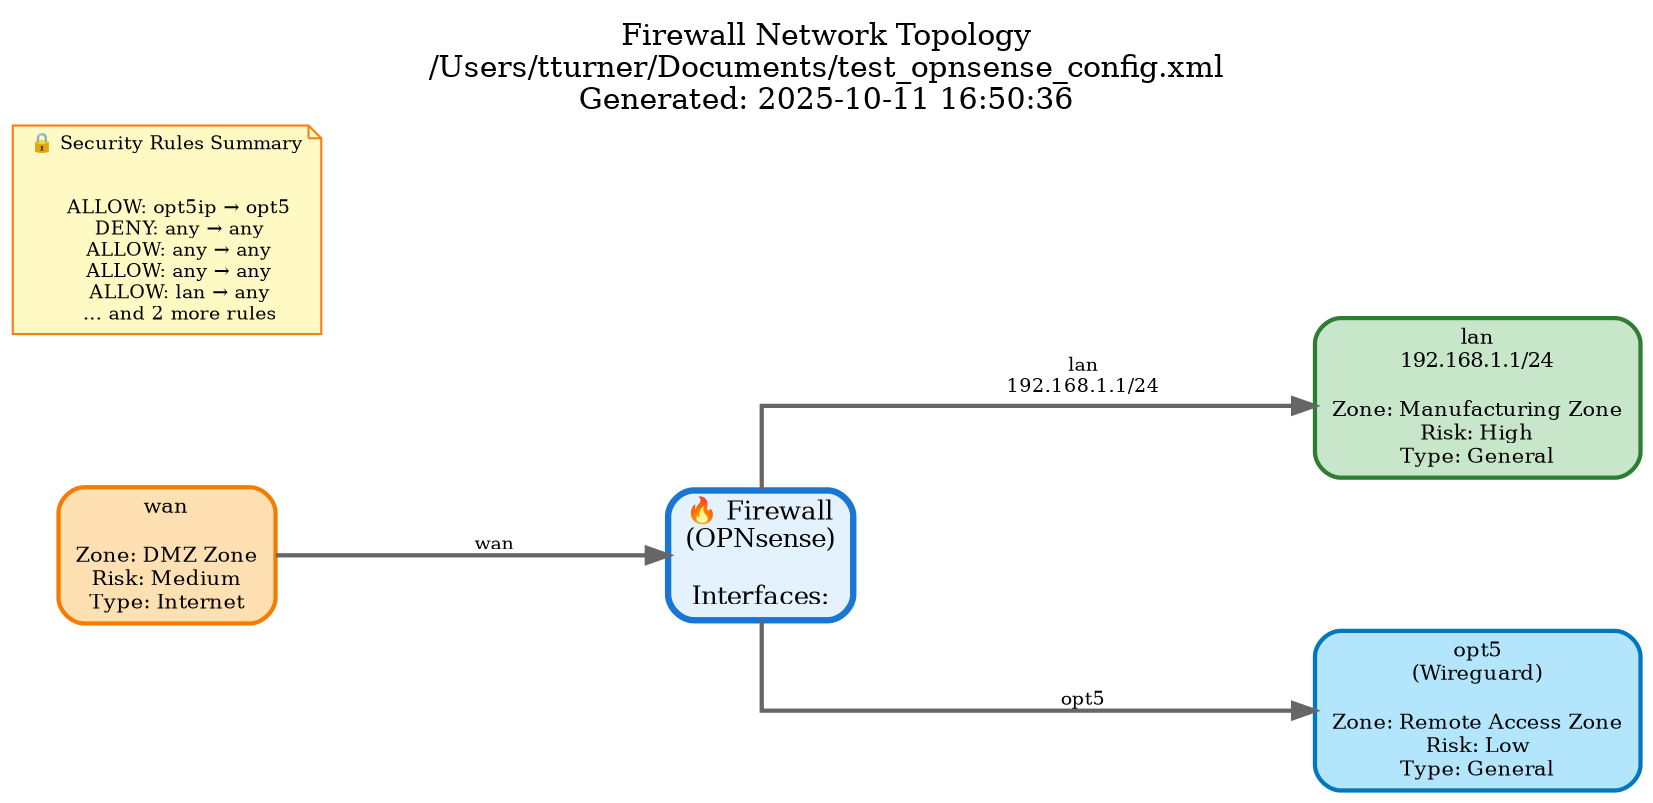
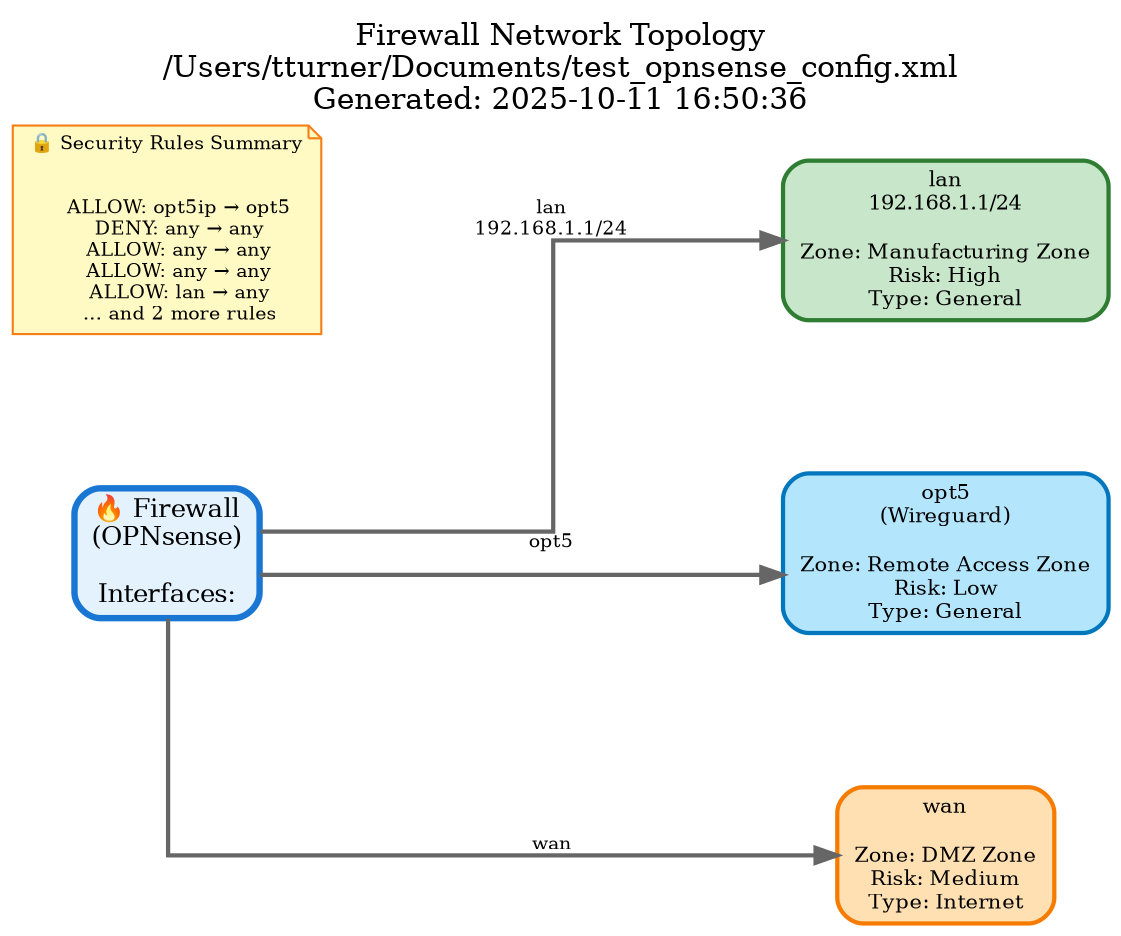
(461, 555) -> (374, 855)
